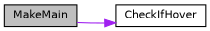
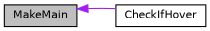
(91, 23) -> (102, 8)
